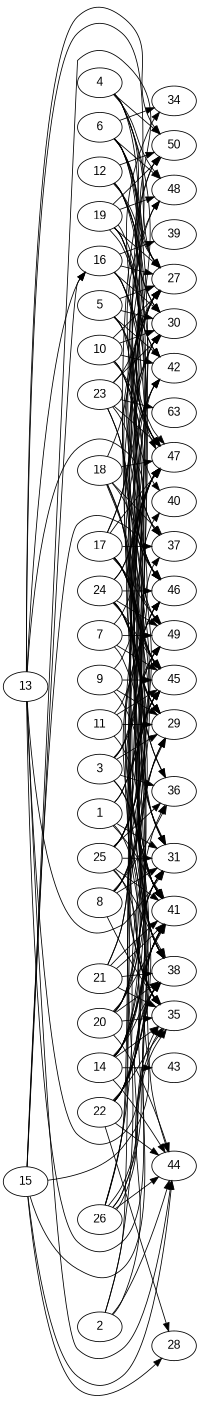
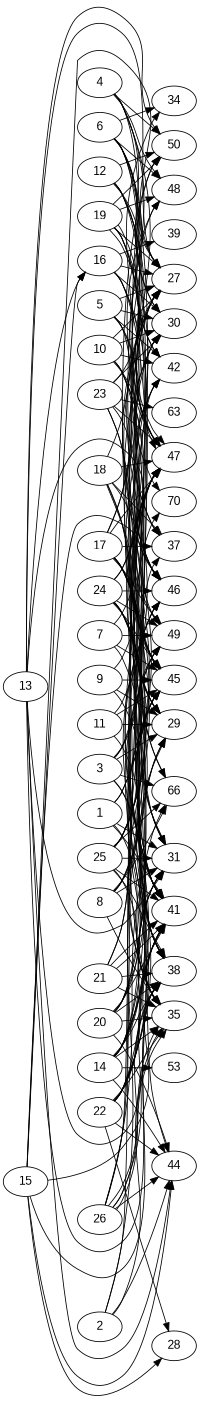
(174, 502) -> (174, 502)
(174, 791) -> (174, 791)
(174, 1068) -> (174, 1068)
